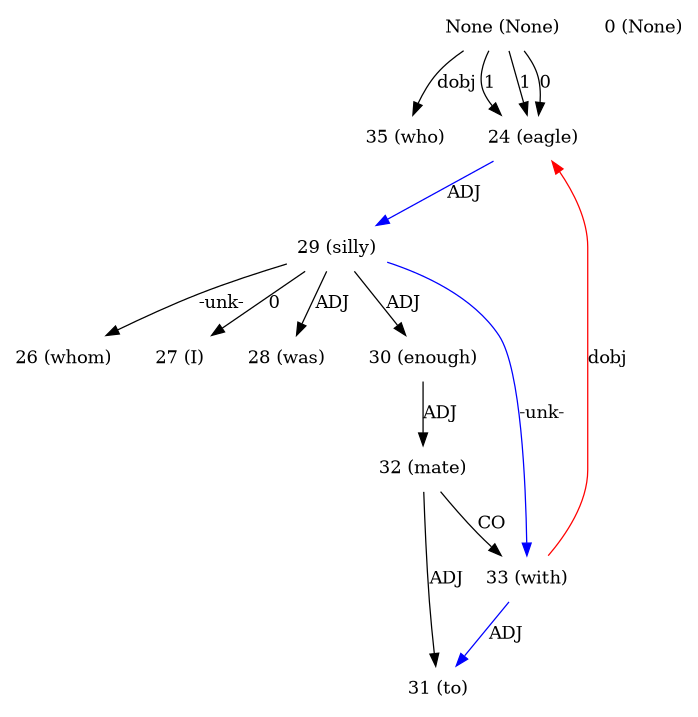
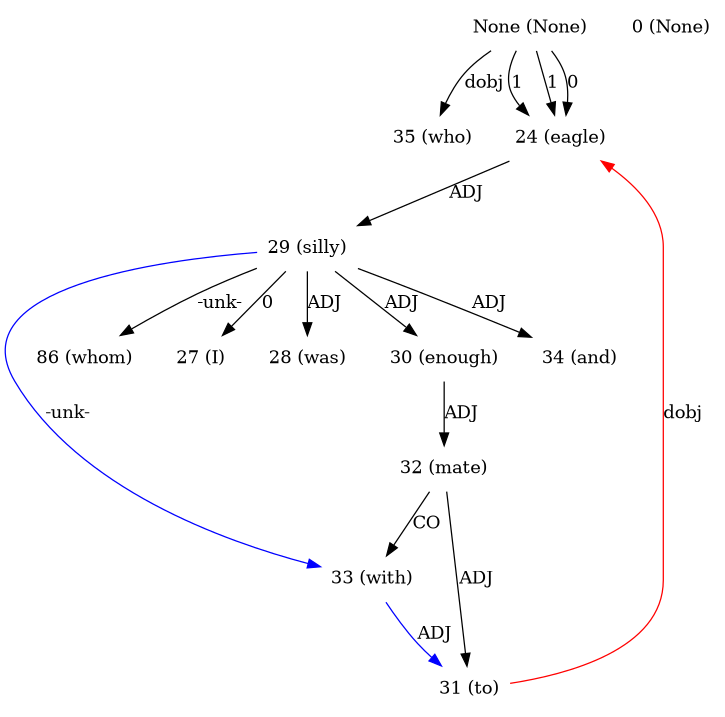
(441, 190) -> (439, 191)
(63, 358) -> (84, 358)
none -> (580, 358)
(588, 366) -> (663, 465)
